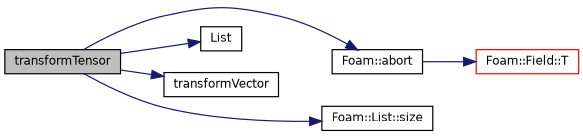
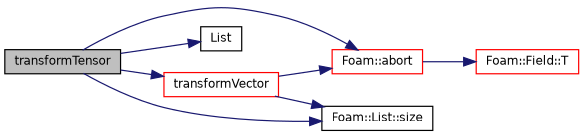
(377, 62) -> (377, 62)
none -> (299, 73)
(221, 85) -> (221, 85)
none -> (293, 100)
